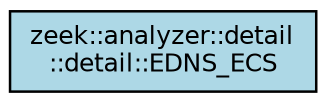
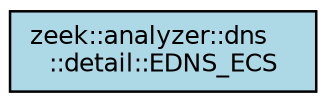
(163, 51) -> (163, 51)
